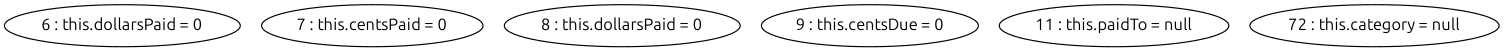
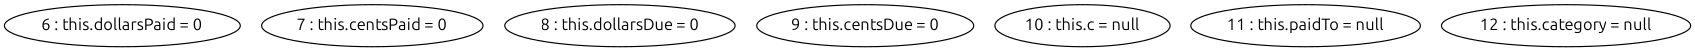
(622, 26) -> (620, 26)
none -> (1082, 26)
(1374, 26) -> (1566, 26)
